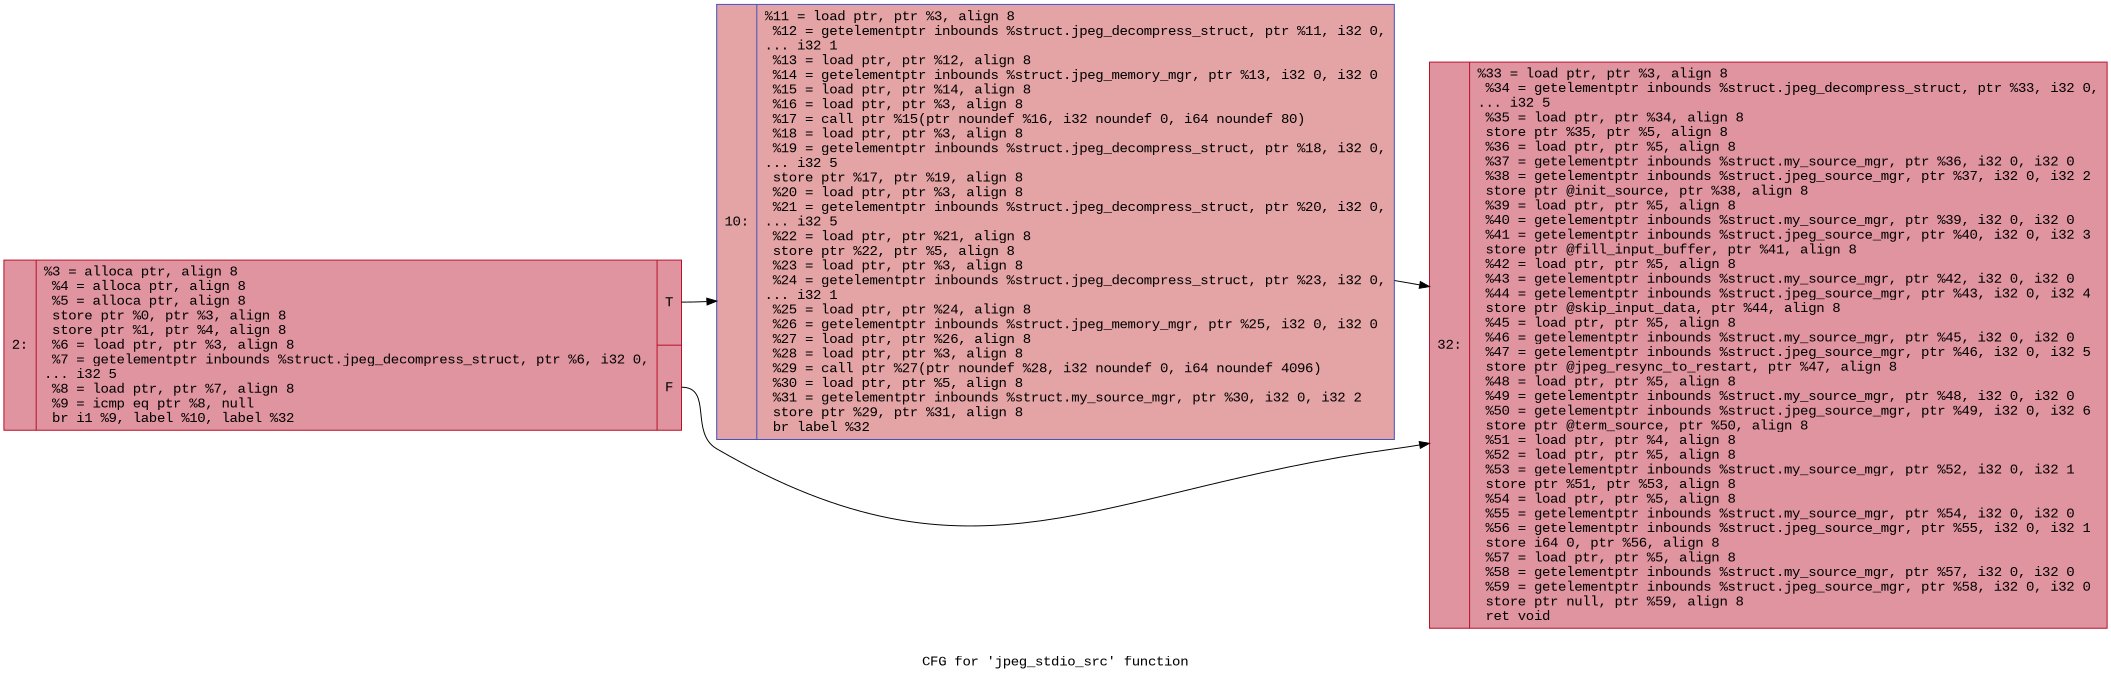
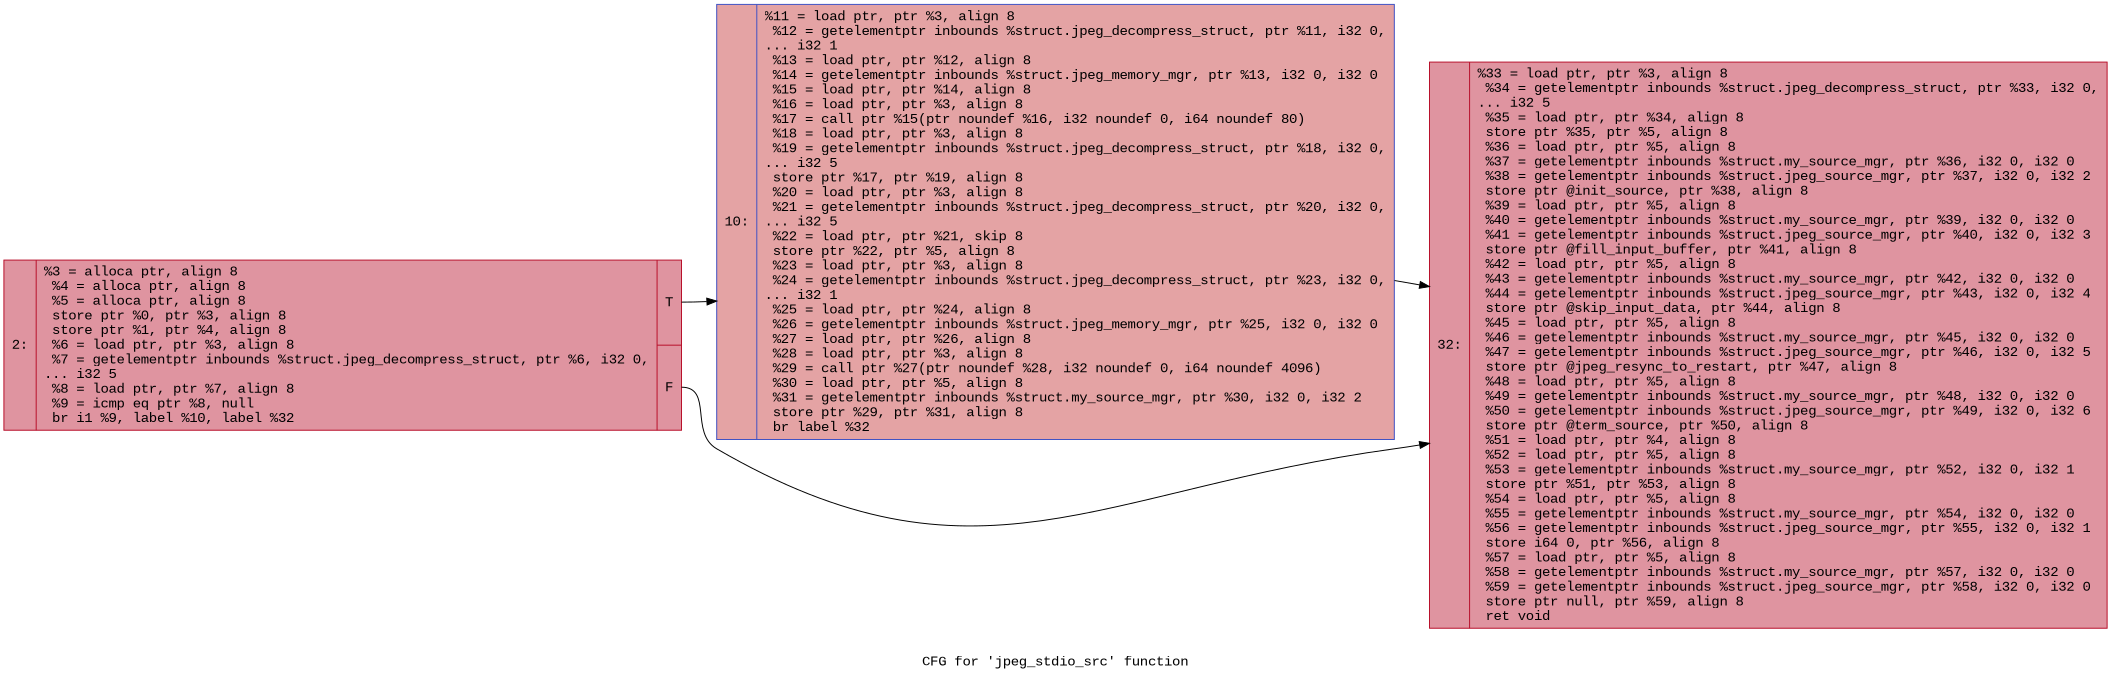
(898, 236) -> (894, 236)
